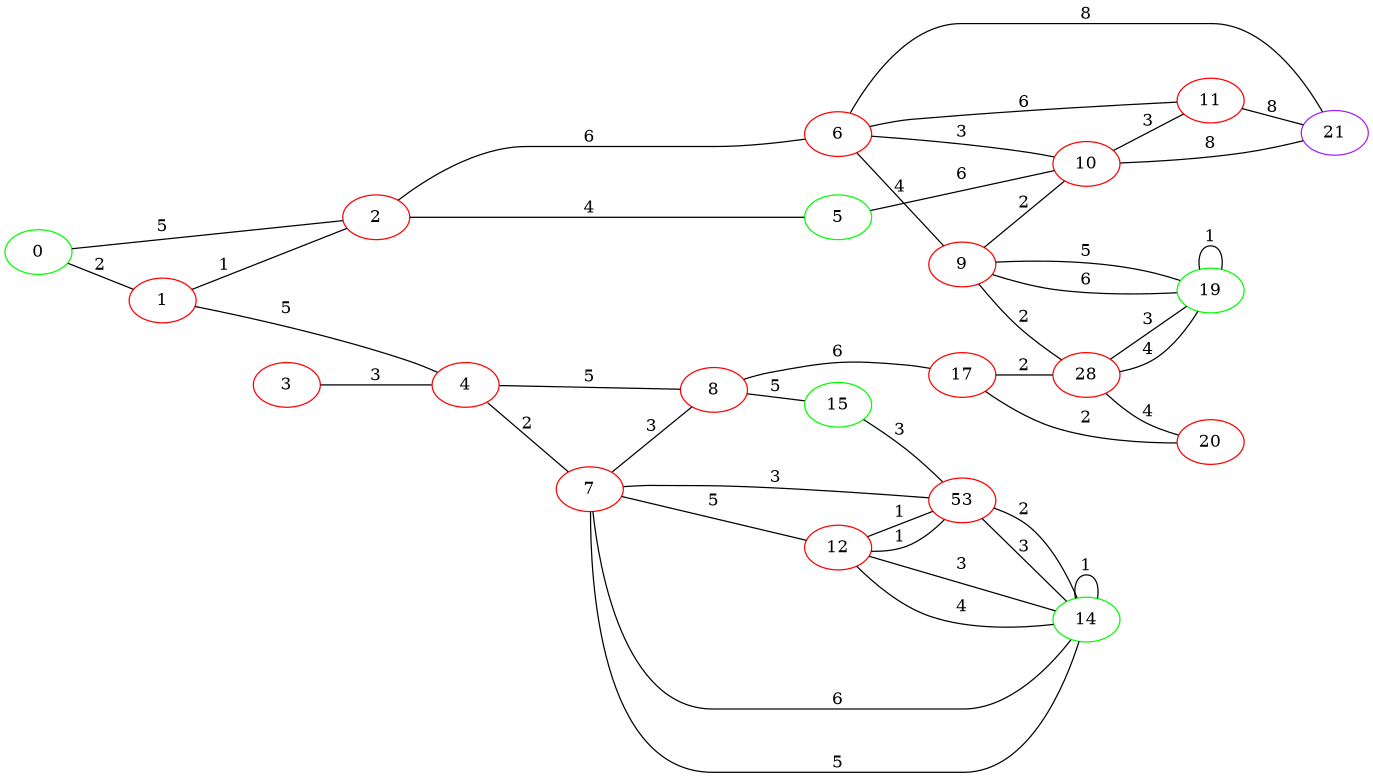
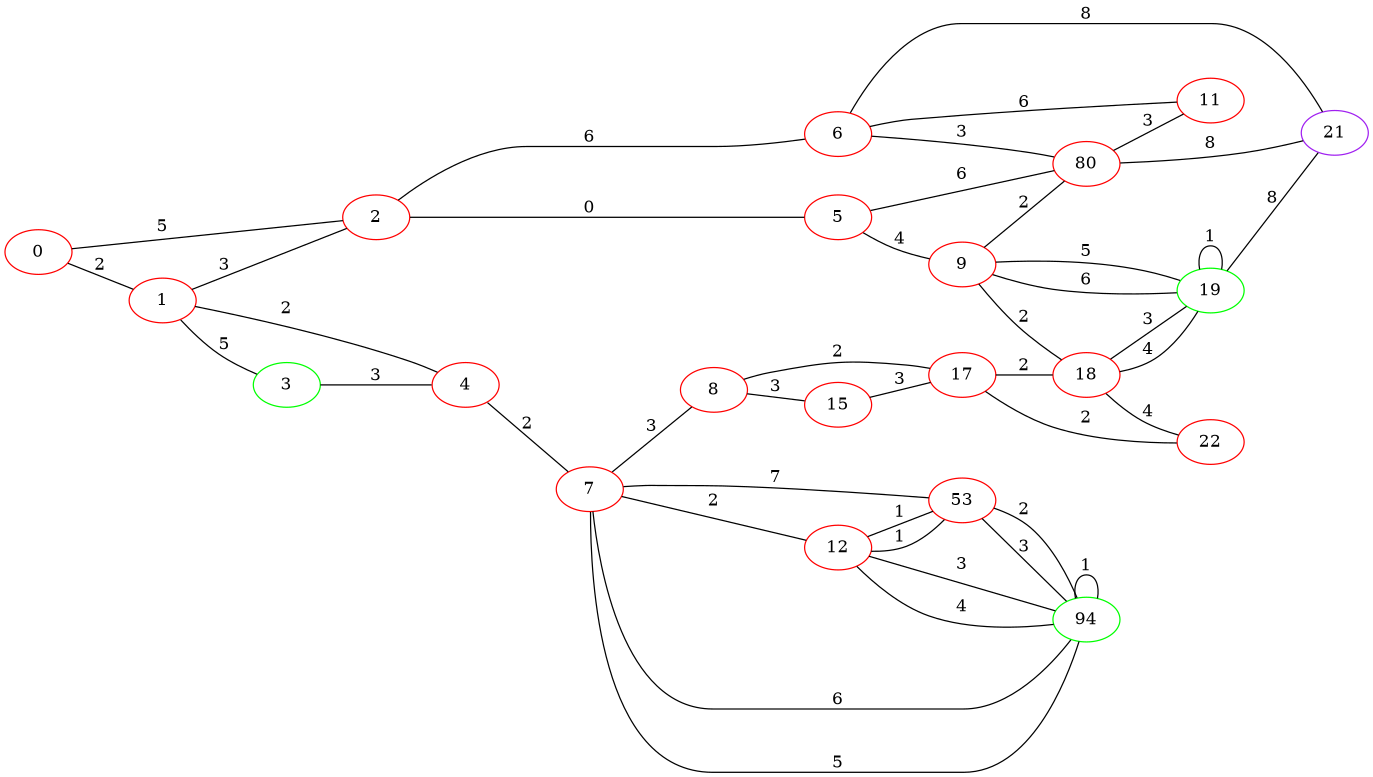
(1273, 117) -> (1273, 212)
(1086, 164) -> (1086, 164)
(896, 195) -> (895, 249)
(590, 208) -> (590, 208)
(838, 217) -> (838, 217)
(38, 252) -> (38, 252)
(225, 265) -> (225, 265)
(287, 309) -> (287, 309)
none -> (216, 352)
(838, 352) -> (838, 352)
(1086, 375) -> (1086, 375)
(287, 385) -> (287, 385)
(590, 387) -> none
(776, 387) -> (776, 387)
(838, 405) -> (838, 405)
(1211, 442) -> (1211, 442)
(905, 448) -> (900, 390)
(776, 477) -> (776, 477)
(714, 501) -> (714, 501)
(1086, 620) -> (1086, 620)
